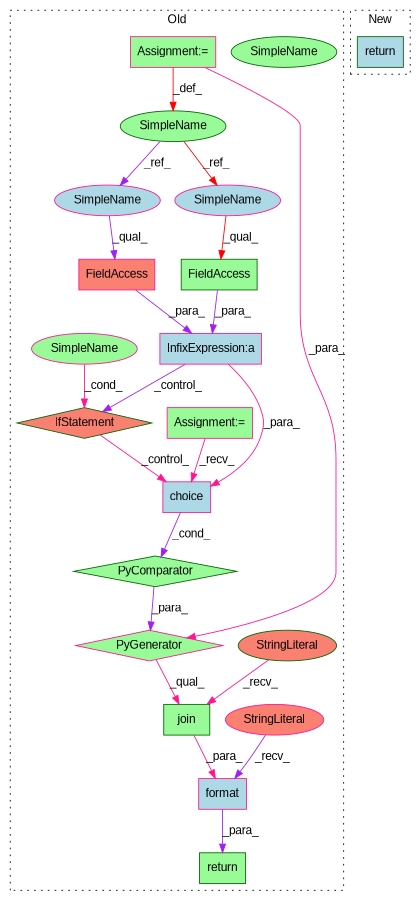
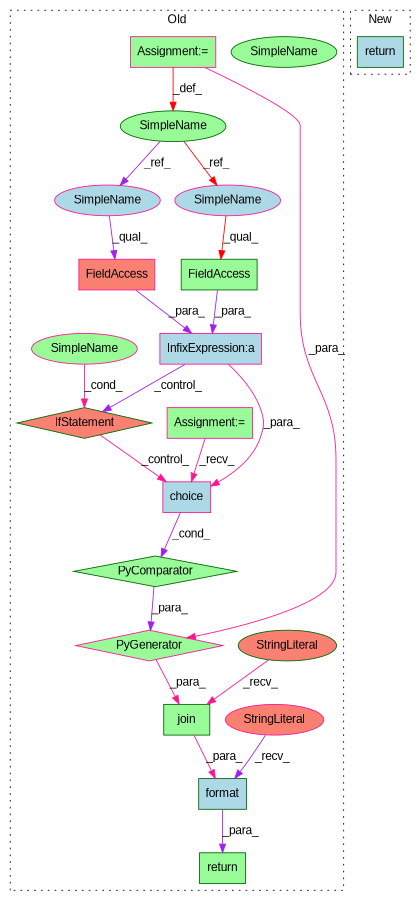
(187, 683) -> (188, 683)
(223, 794) -> (223, 794)
